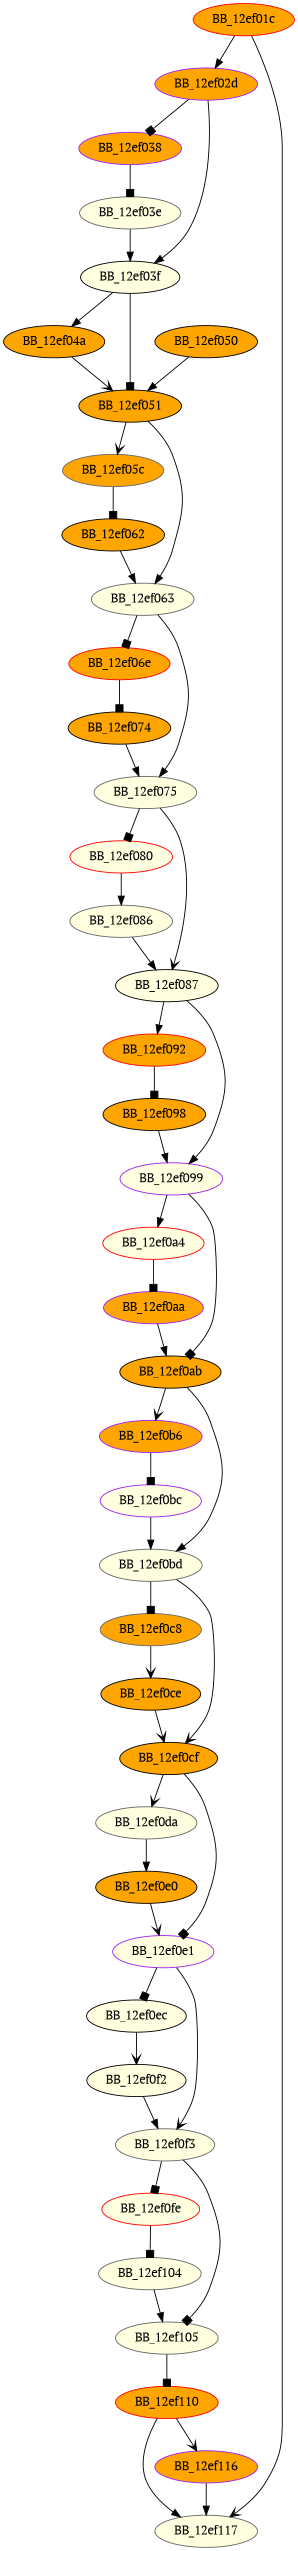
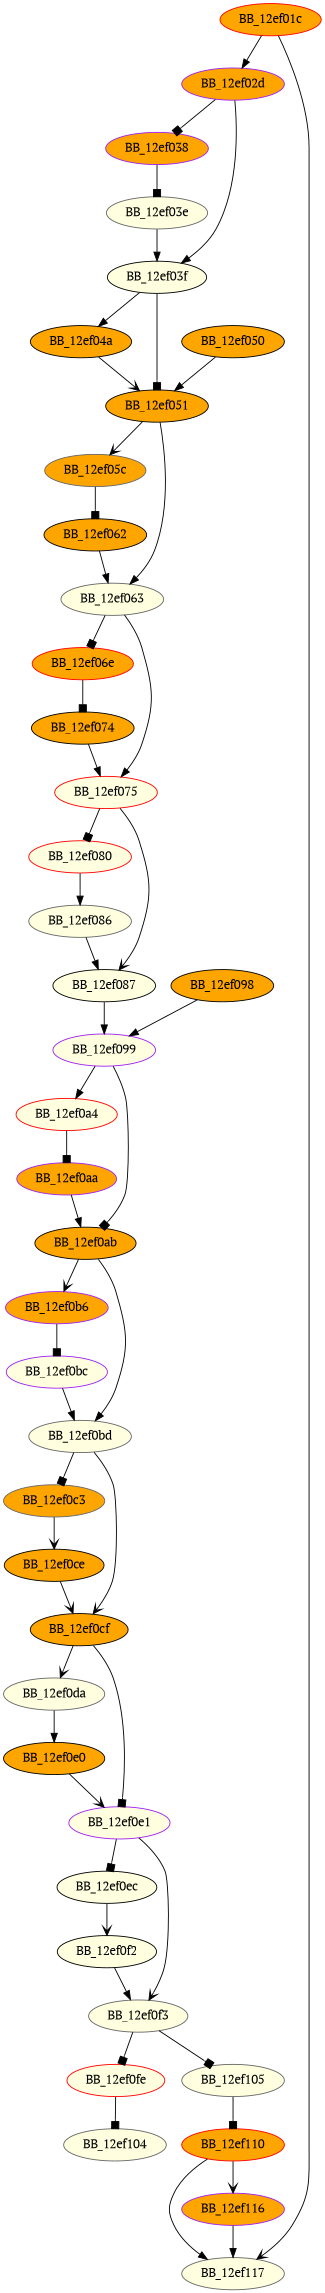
(145, 792) -> (106, 792)
(154, 1050) -> none
(151, 1630) -> (54, 1501)
(157, 2301) -> none
